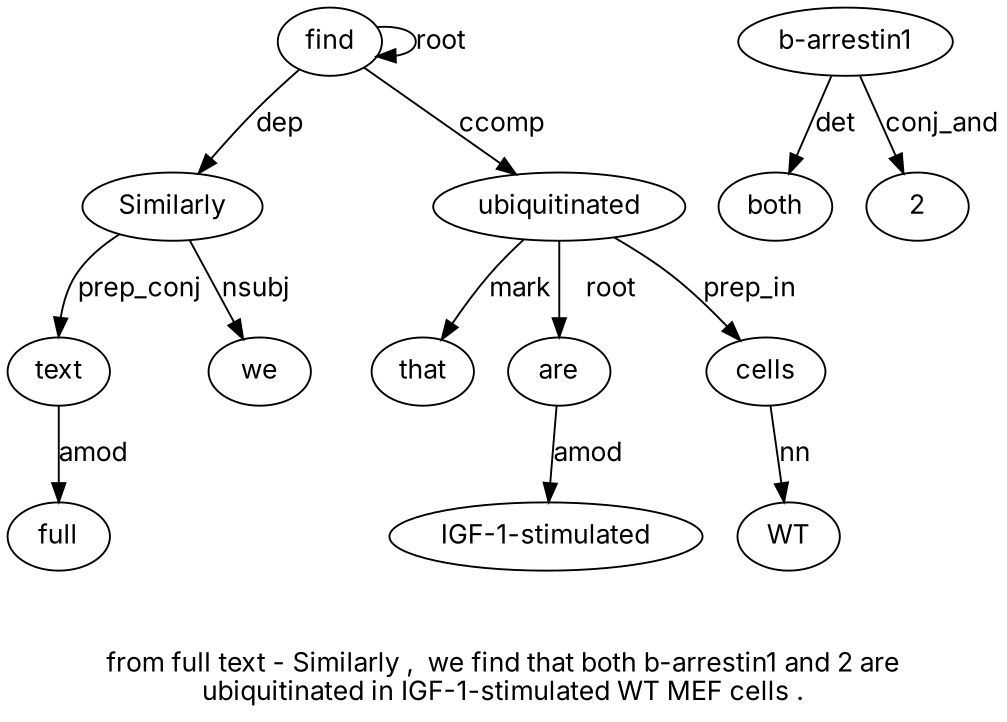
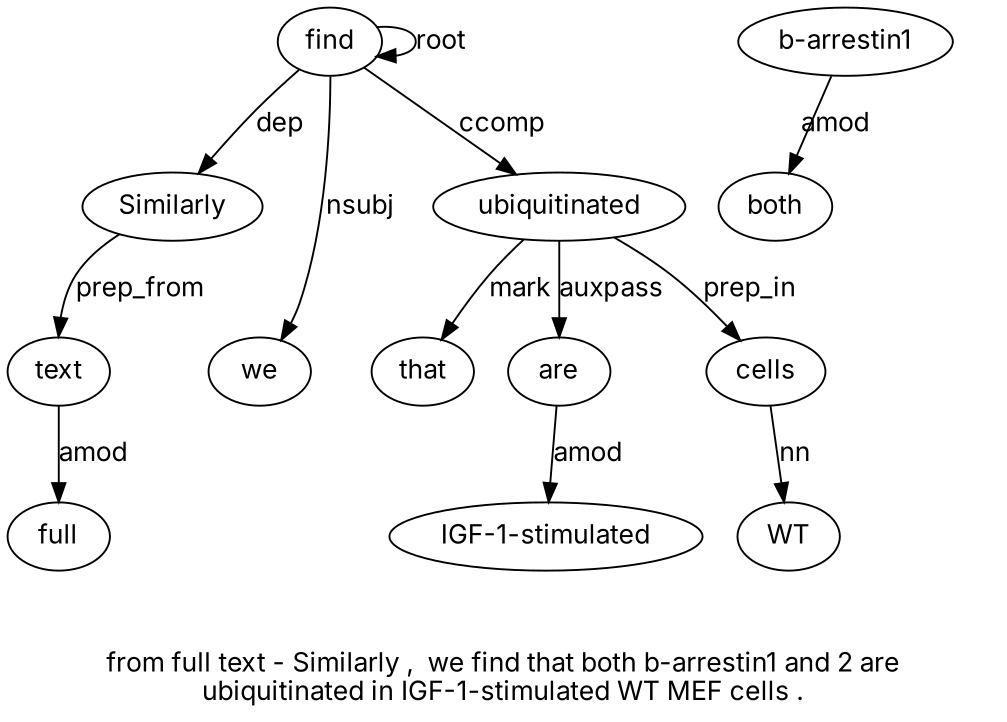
(836, 124) -> (836, 124)
(918, 207) -> none
(212, 281) -> (322, 202)
(140, 289) -> (140, 289)
(611, 289) -> (611, 289)
